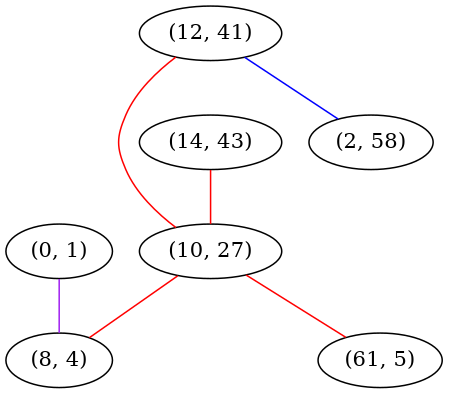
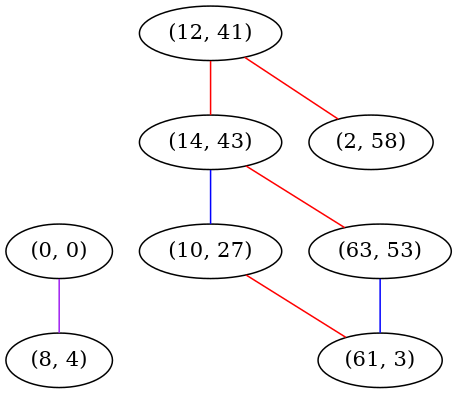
(291, 88) -> (291, 88)
(119, 142) -> (211, 88)
(211, 197) -> (211, 197)
(59, 251) -> (59, 251)
none -> (380, 251)
(134, 307) -> none
(380, 360) -> (380, 360)
